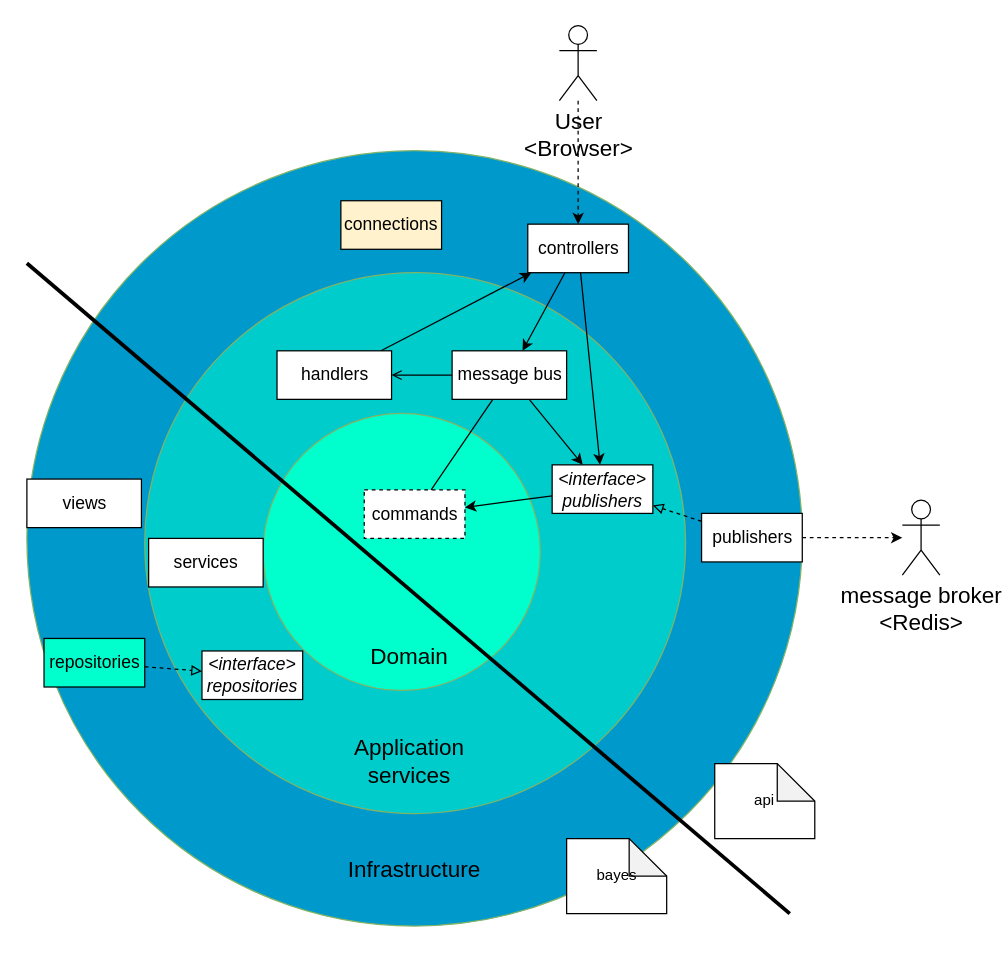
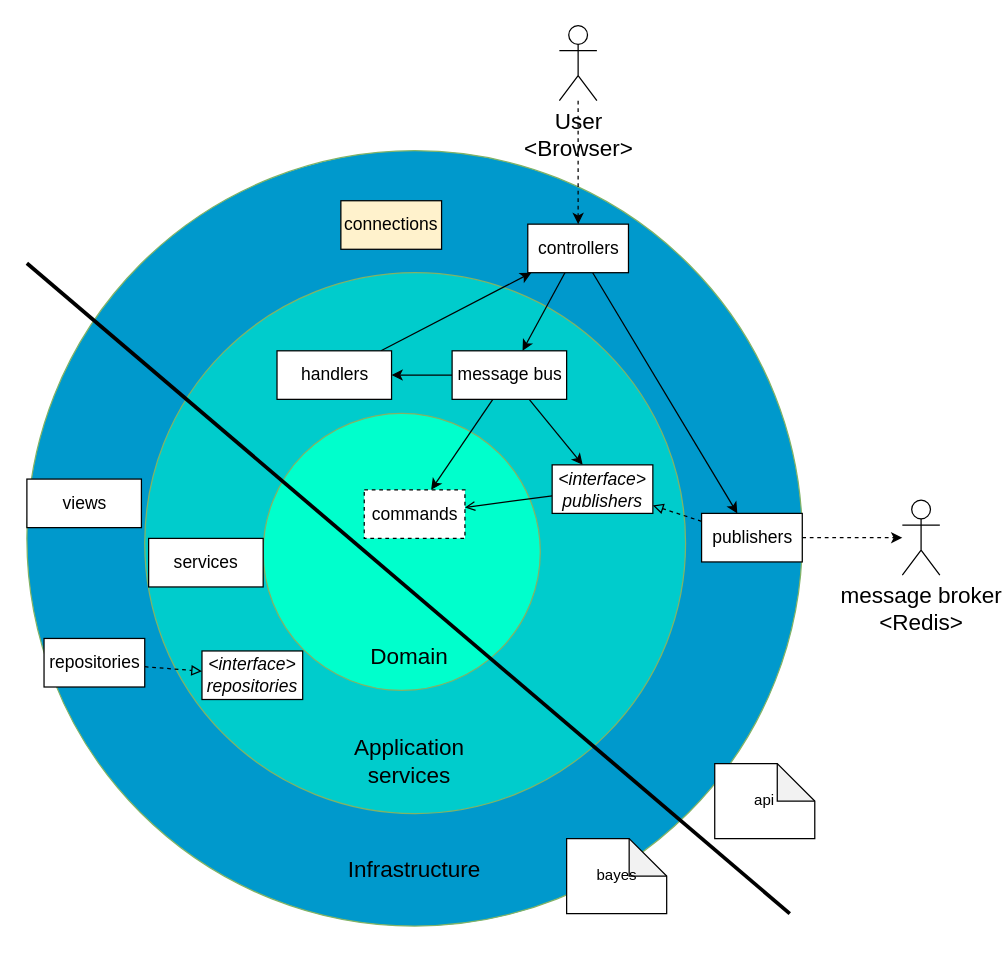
(590, 364) -> (663, 389)
(399, 375) -> (401, 375)
(434, 485) -> (437, 481)
(475, 506) -> (472, 506)
(94, 662) -> (94, 662)
